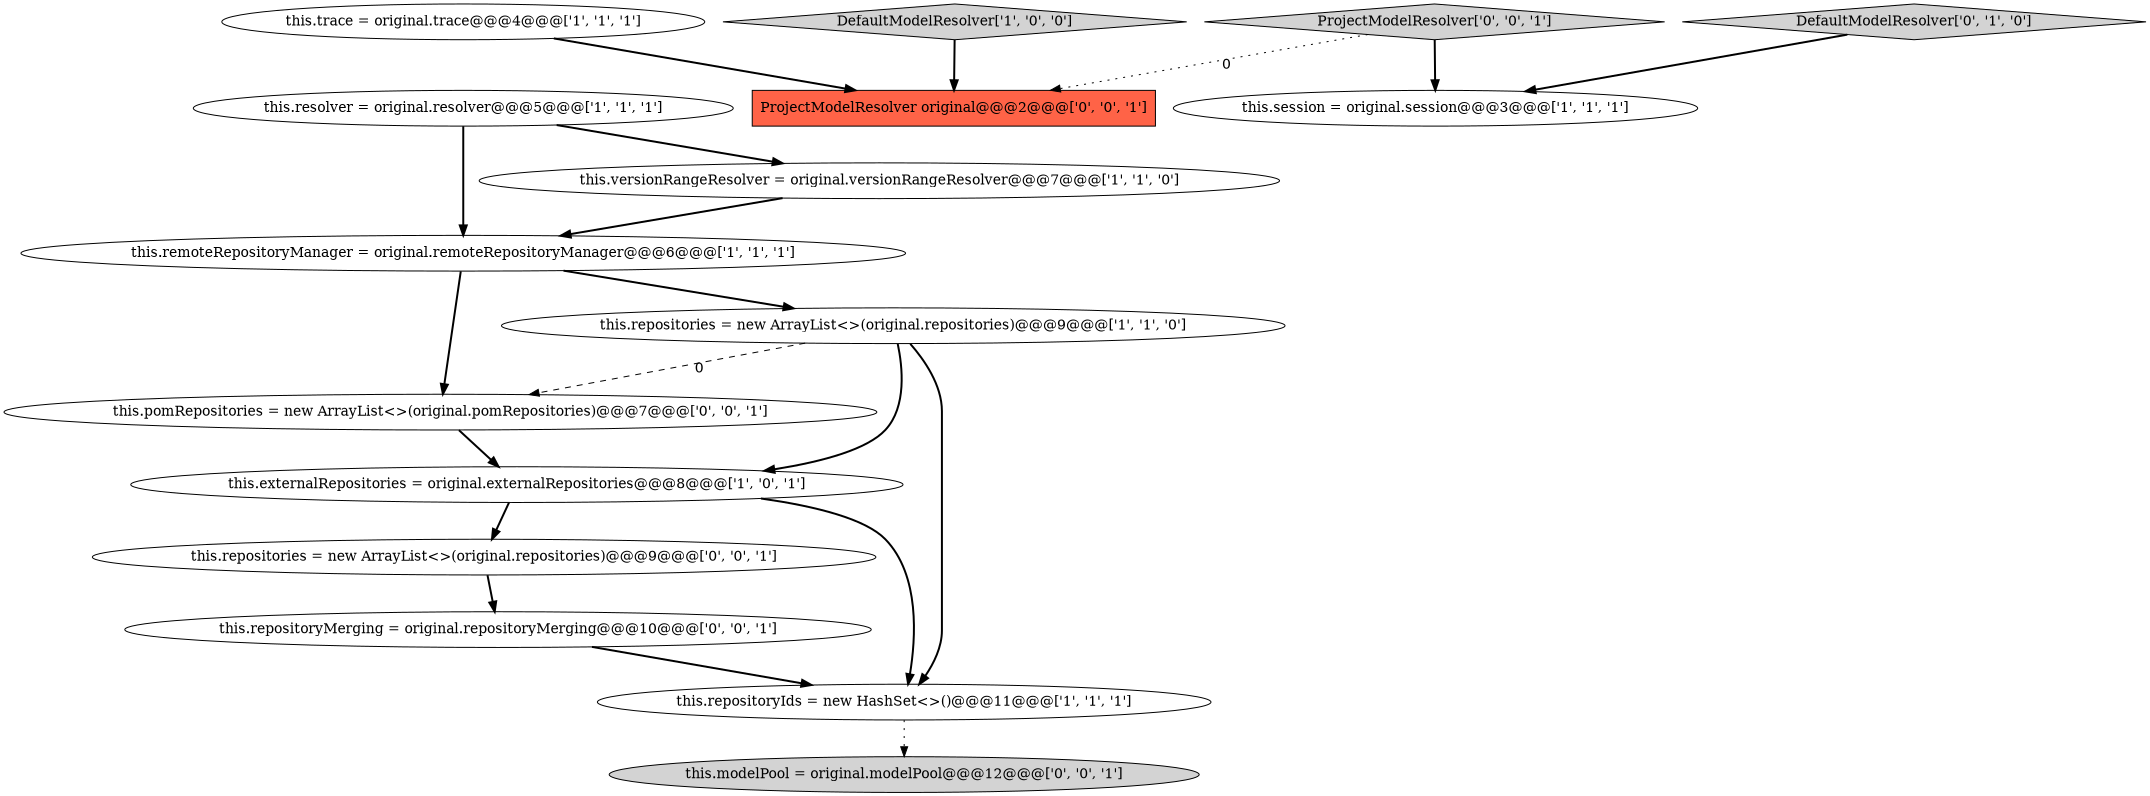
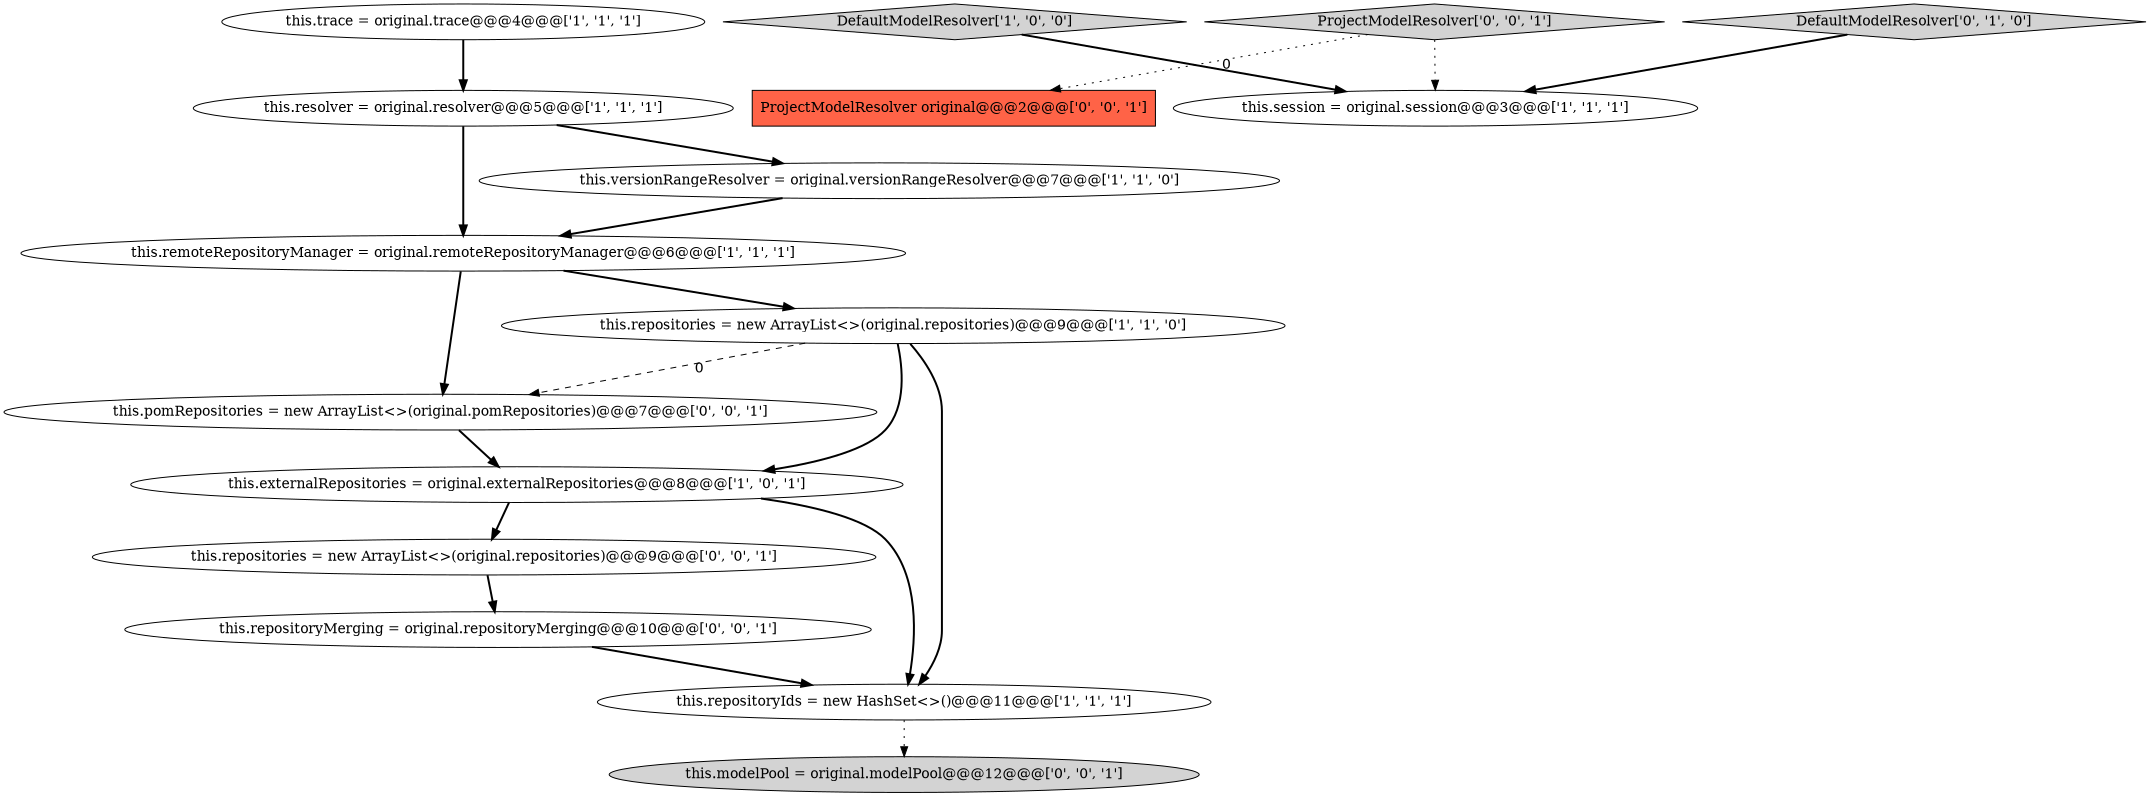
(954, 60) -> (1171, 61)
(1435, 60) -> (1435, 60)
(700, 64) -> (463, 60)
